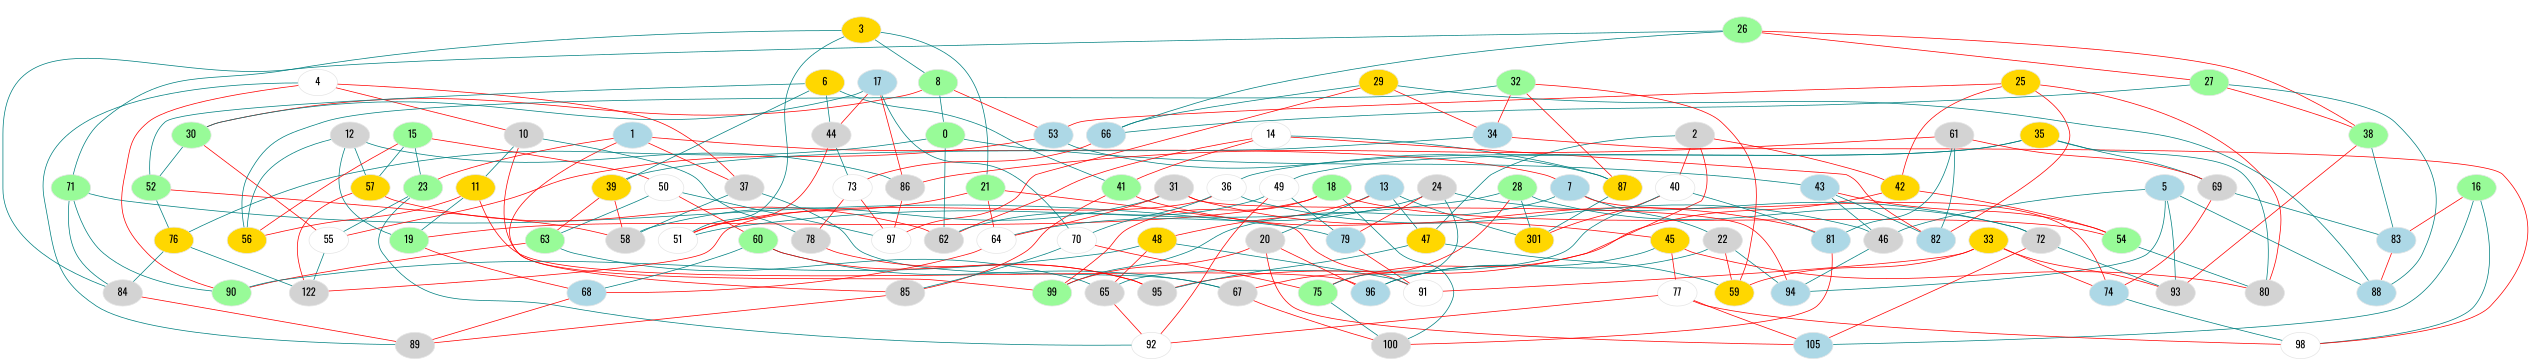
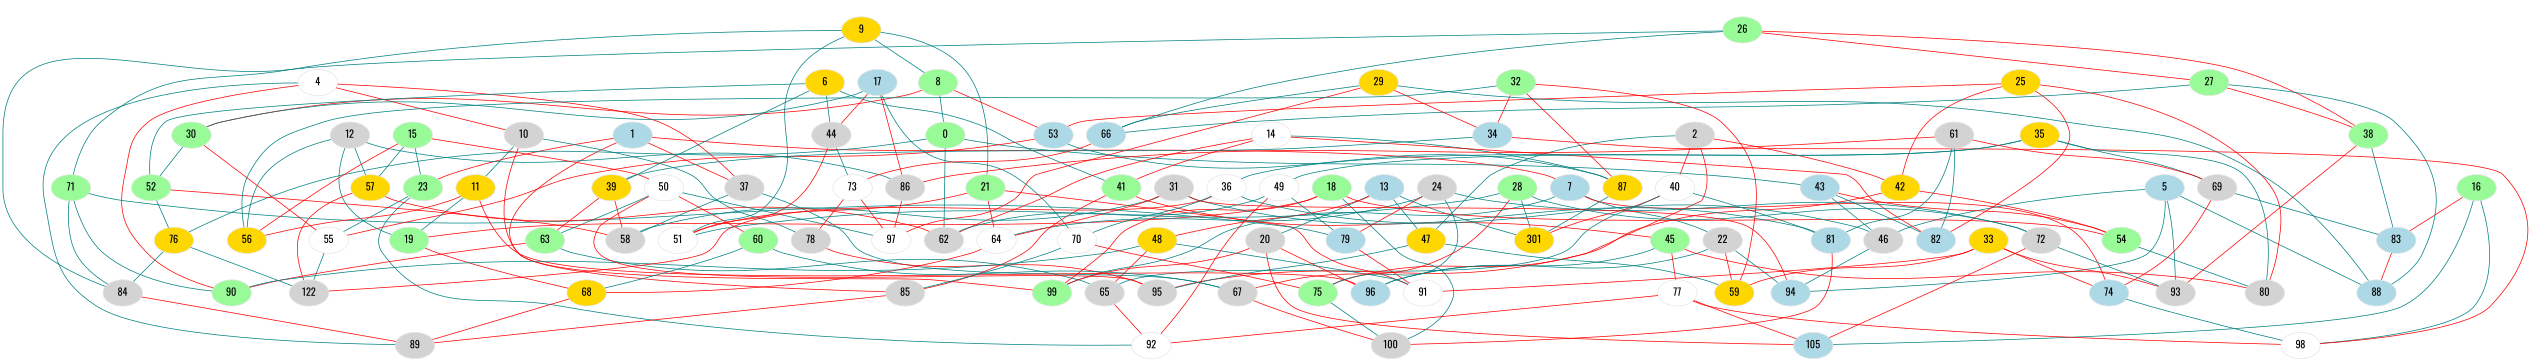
(861, 30) -> (861, 30)
(1502, 216) -> (1502, 216)
(1670, 240) -> (1670, 240)
(958, 267) -> (826, 277)
(587, 293) -> (587, 293)
